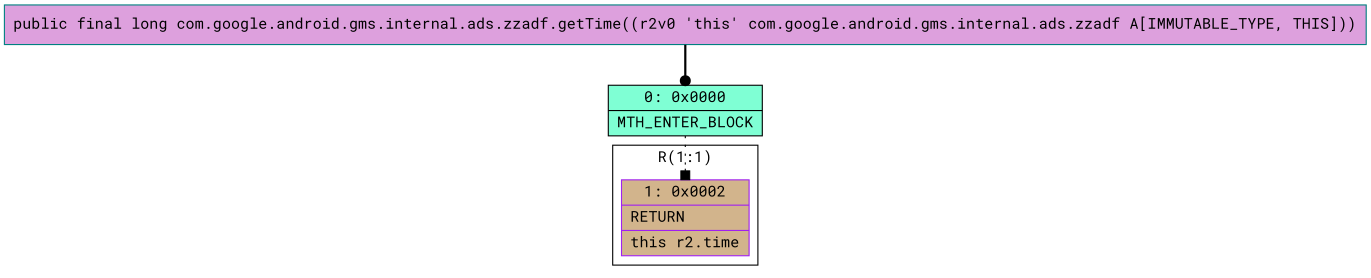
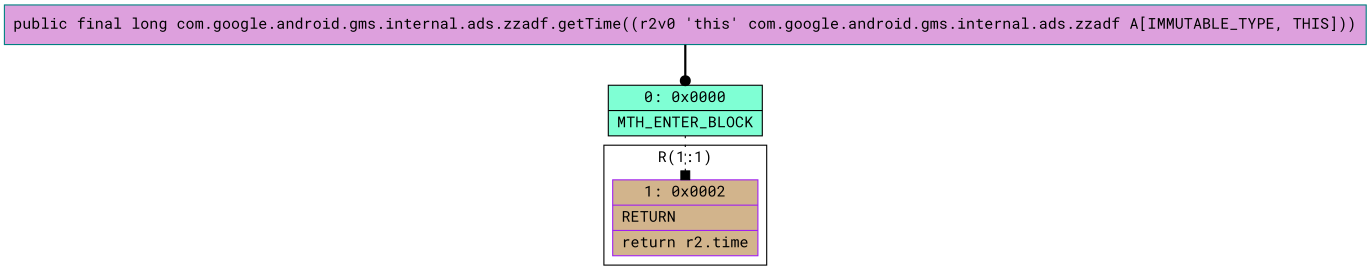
(685, 243) -> (685, 243)
